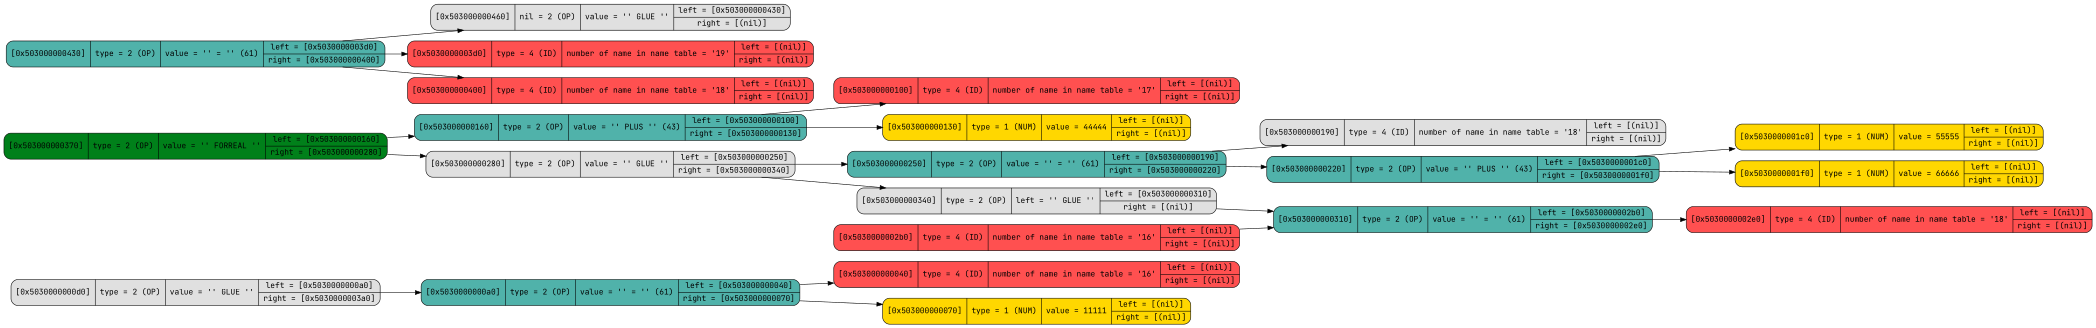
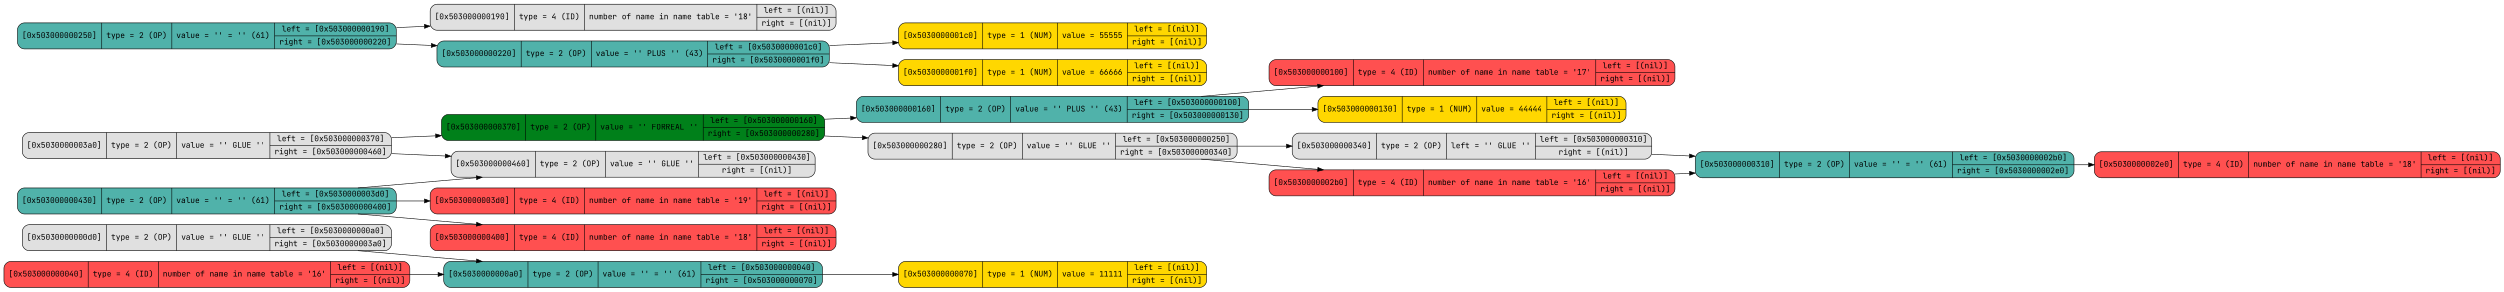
(548, 17) -> (570, 164)
none -> (207, 146)
(818, 164) -> (1259, 164)
(814, 284) -> (424, 274)
